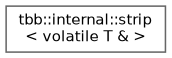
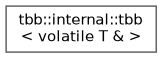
(86, 29) -> (81, 29)
